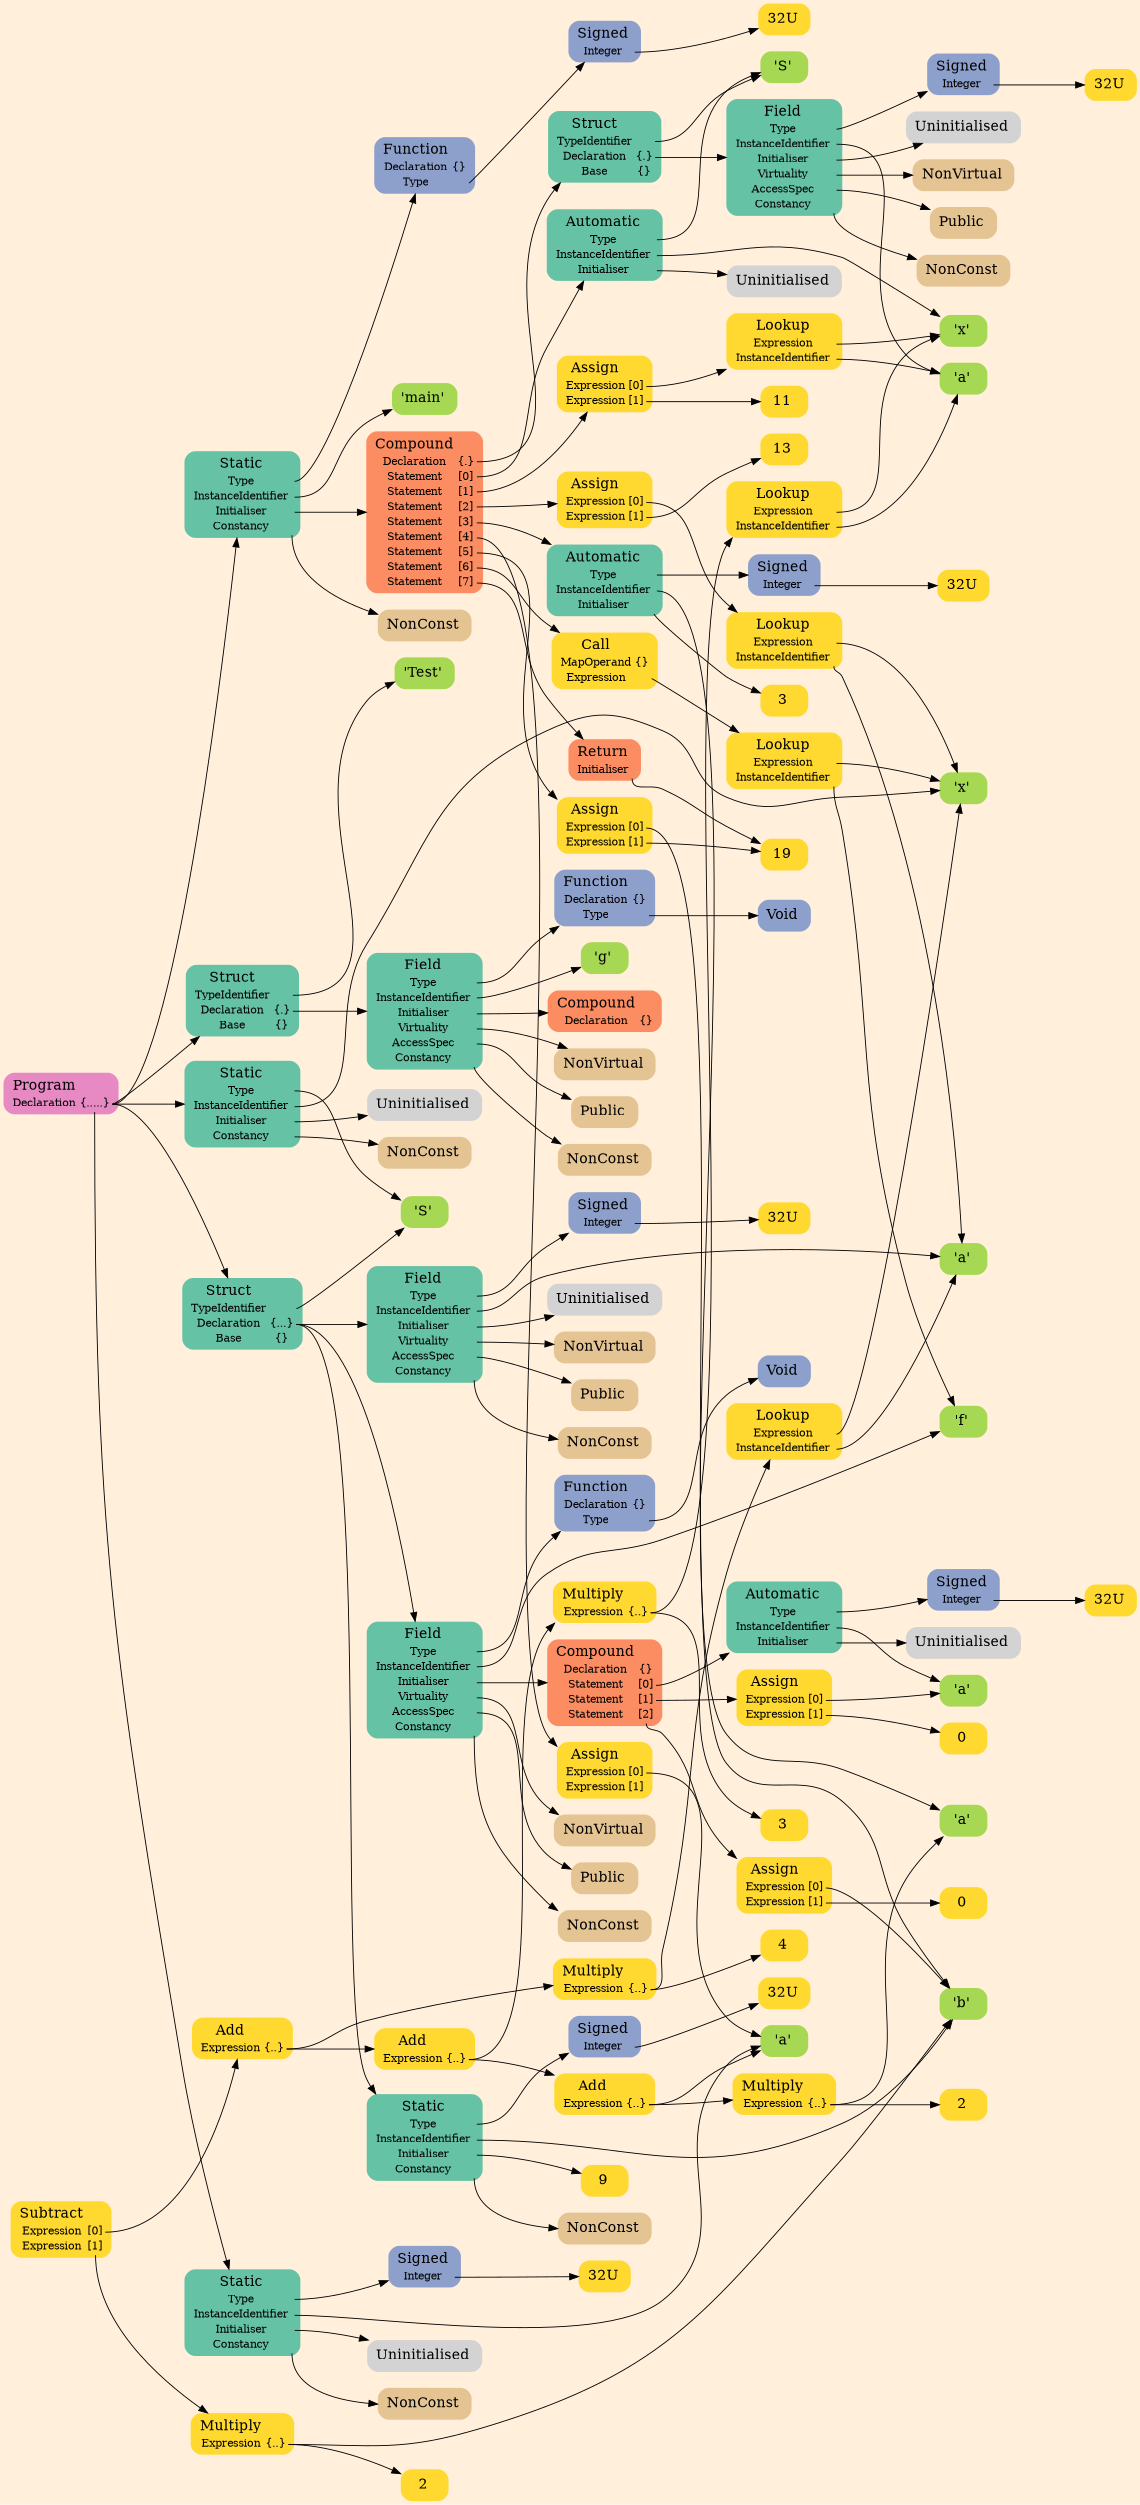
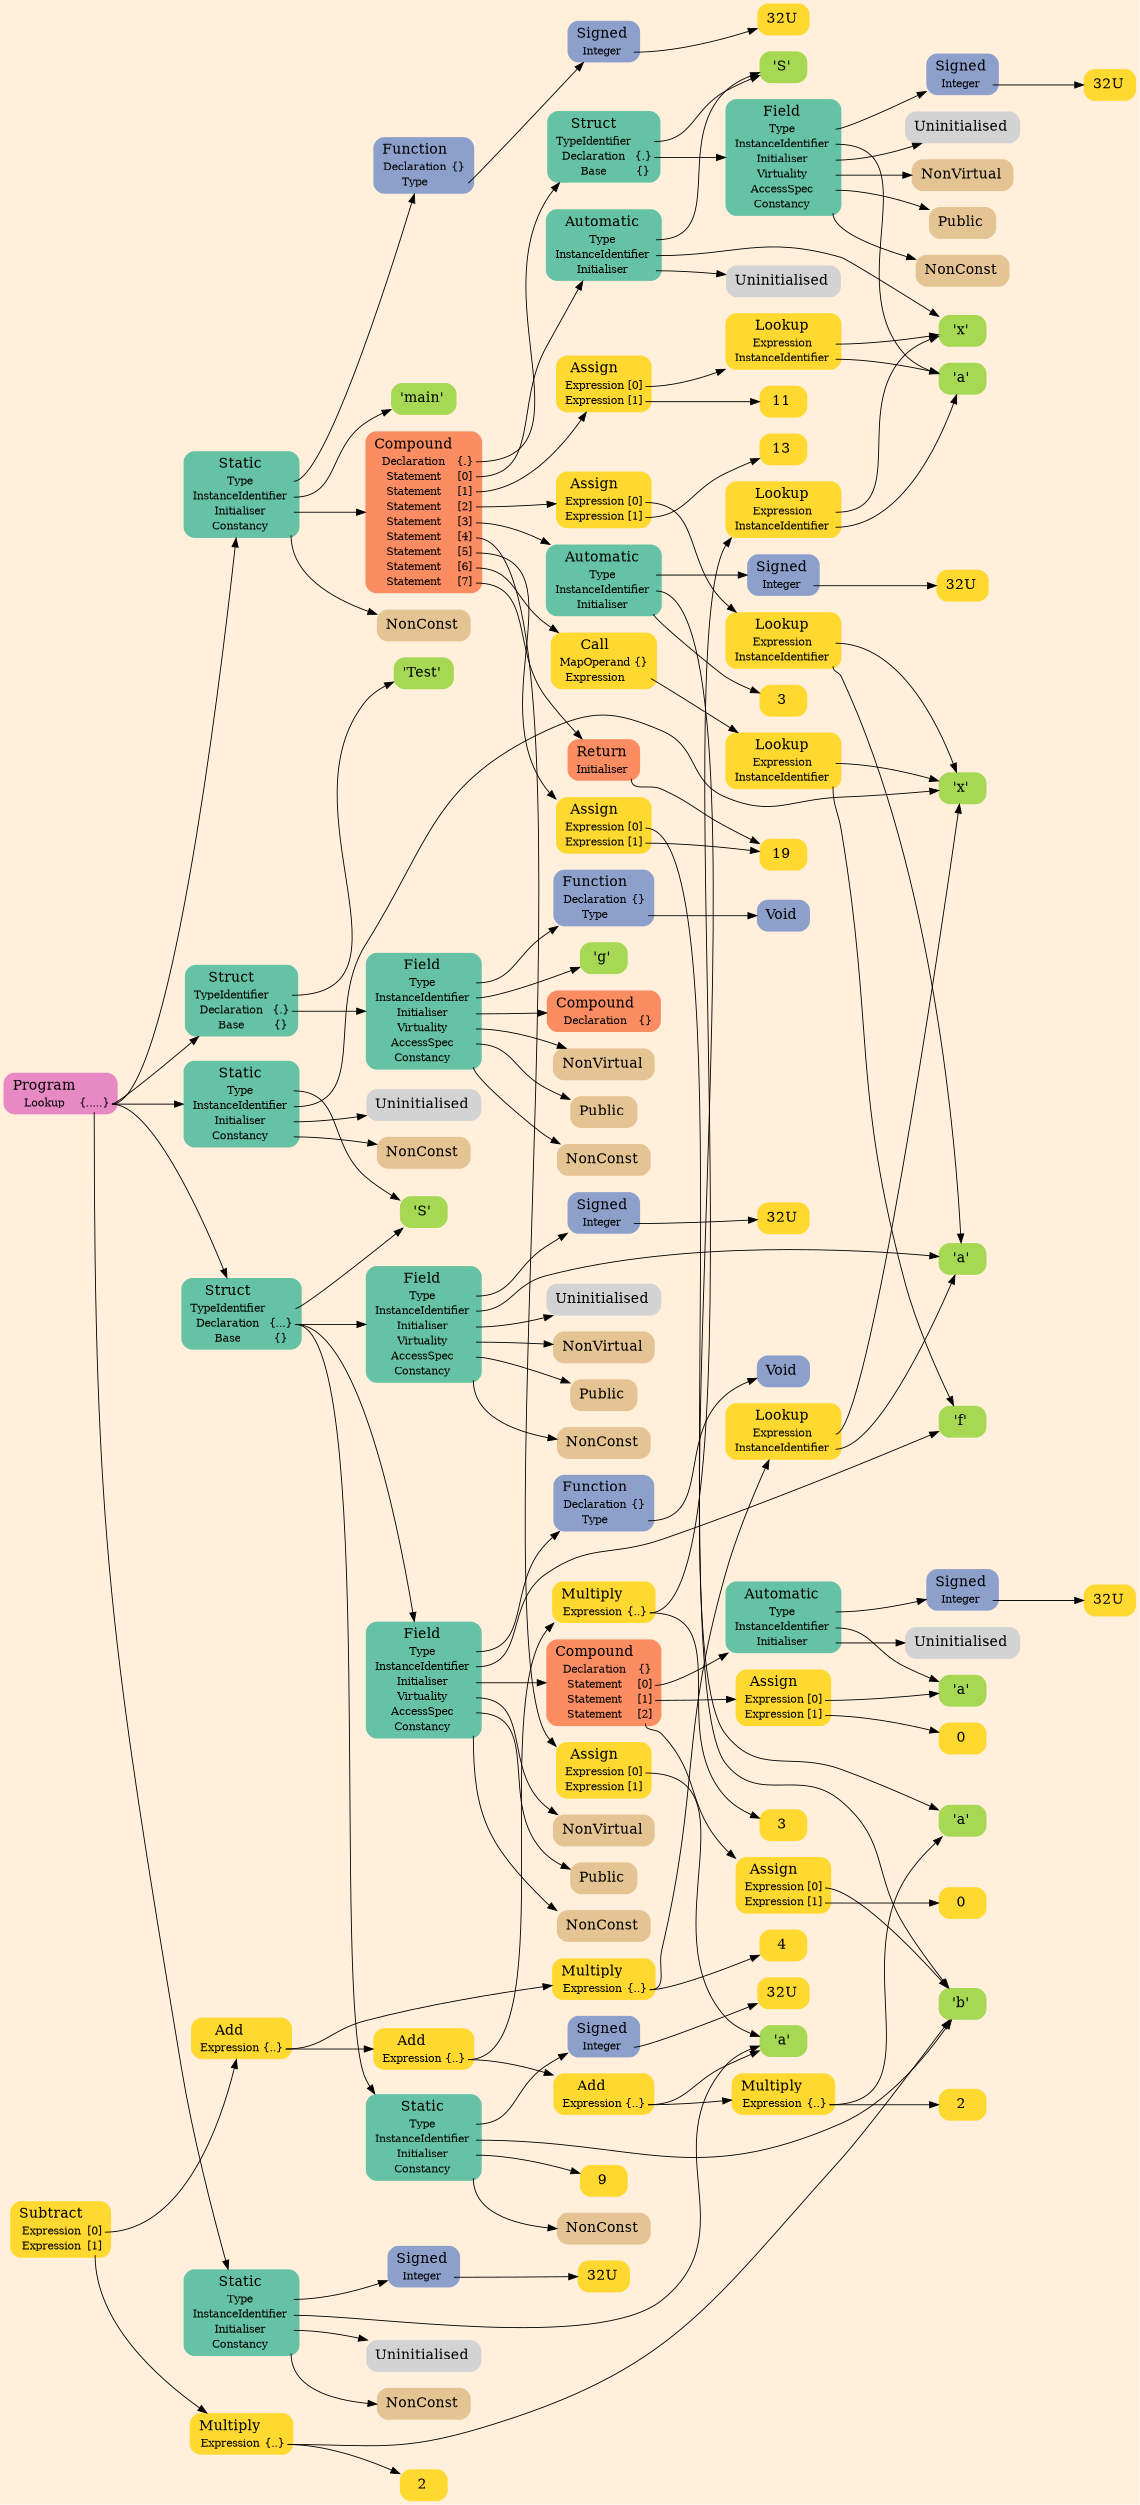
(44, 1103) -> (44, 1103)
